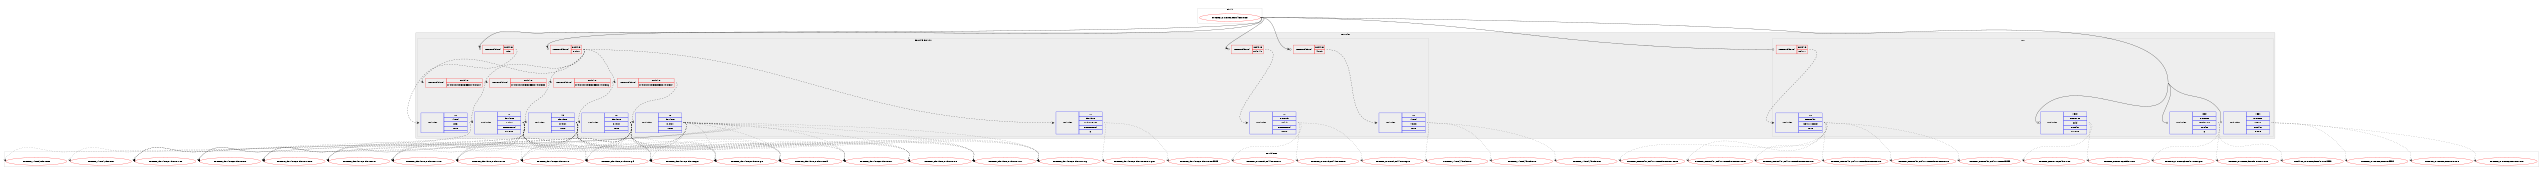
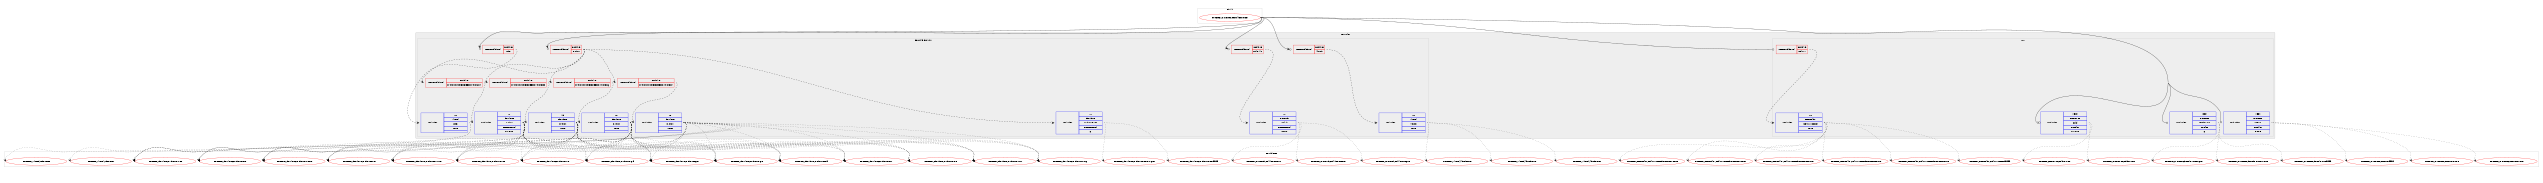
(2119, 161) -> (2119, 161)
(2313, 161) -> (2313, 161)
